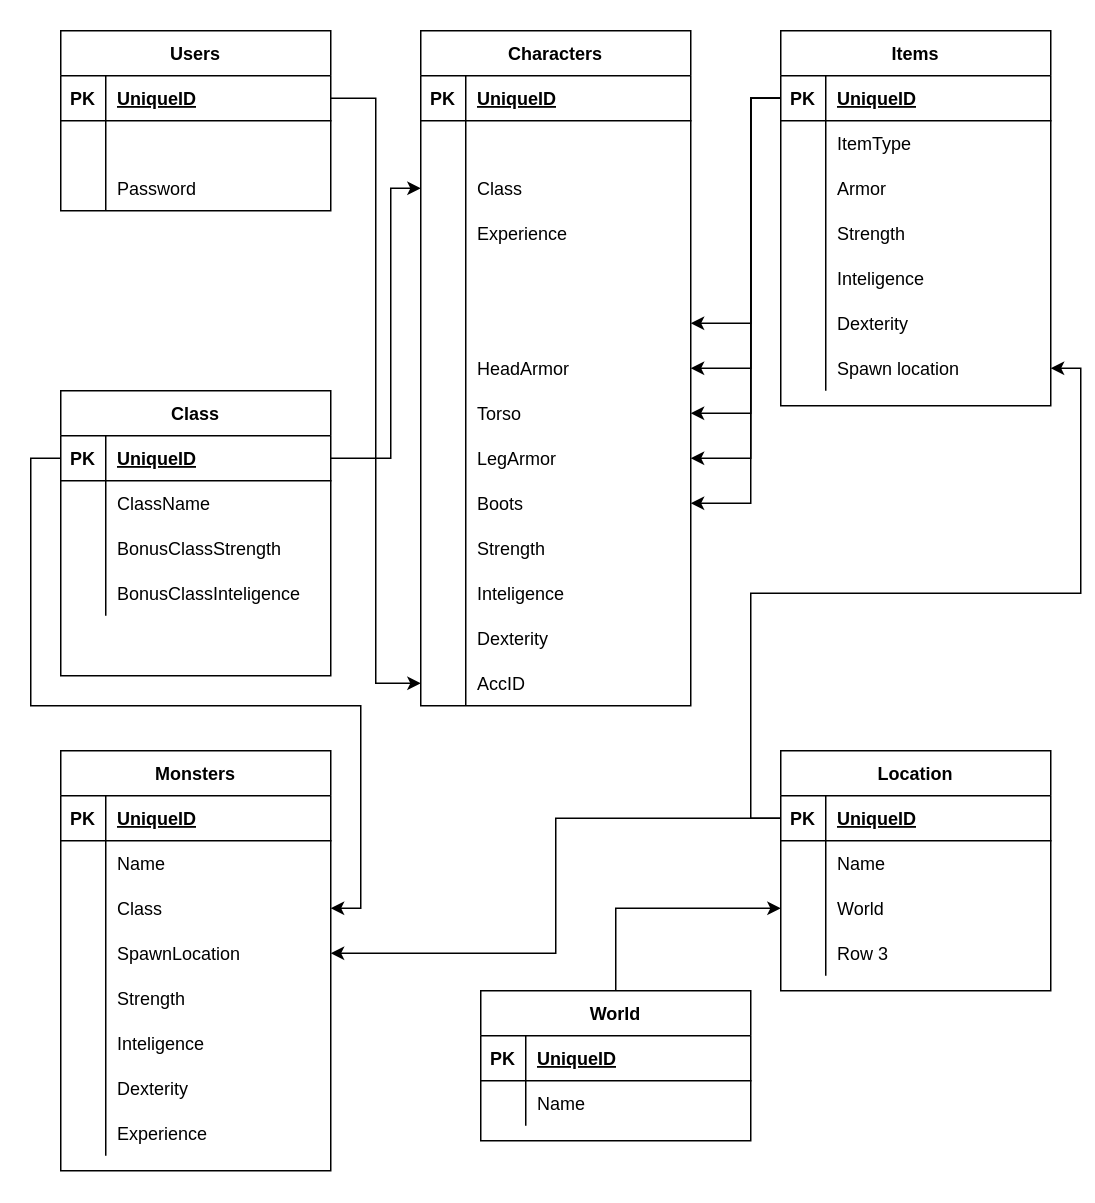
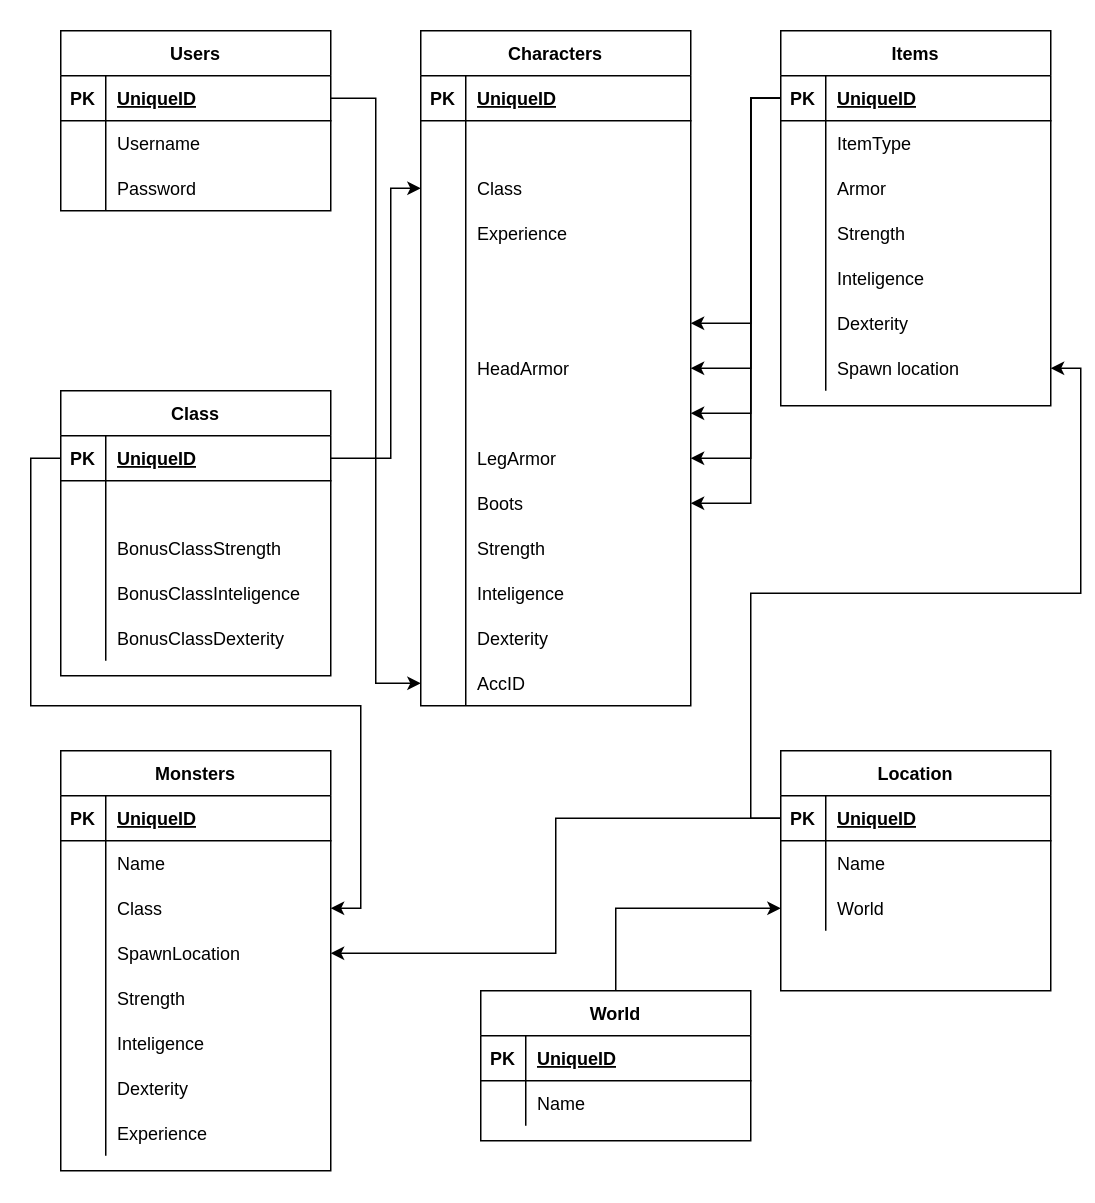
none -> (218, 143)
(578, 413) -> none
(218, 503) -> none
none -> (218, 638)
(938, 953) -> none
